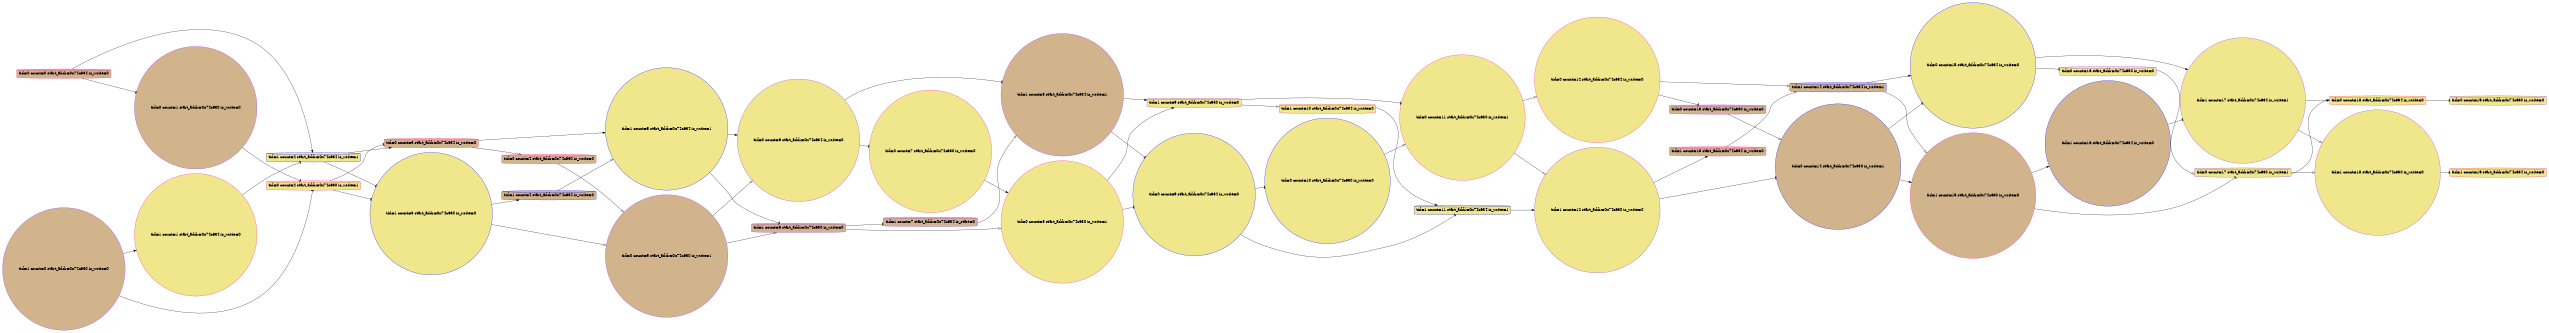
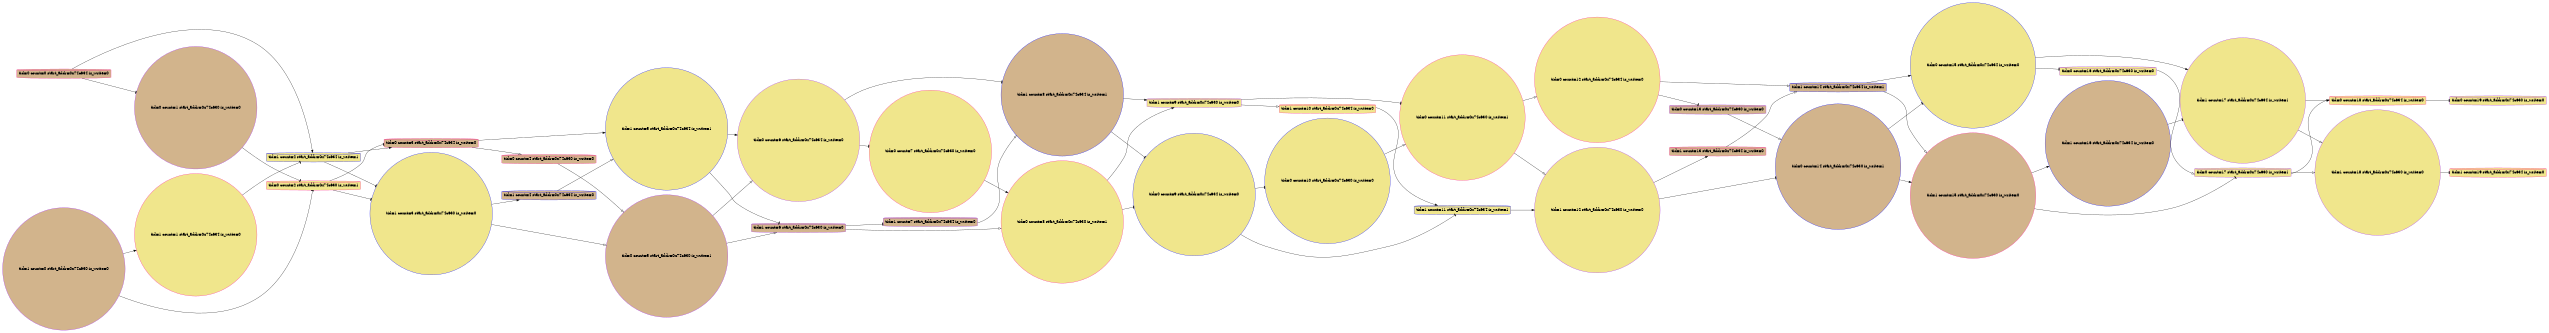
(1062, 95) -> (1062, 95)
(930, 222) -> (930, 222)
